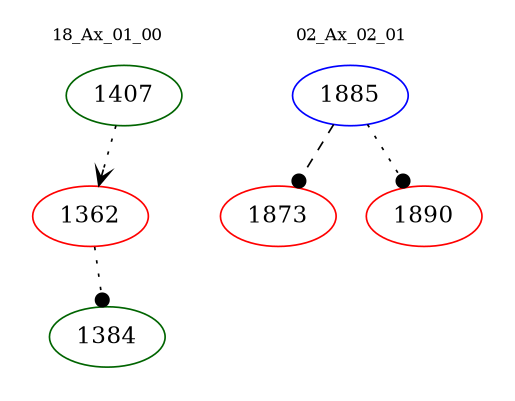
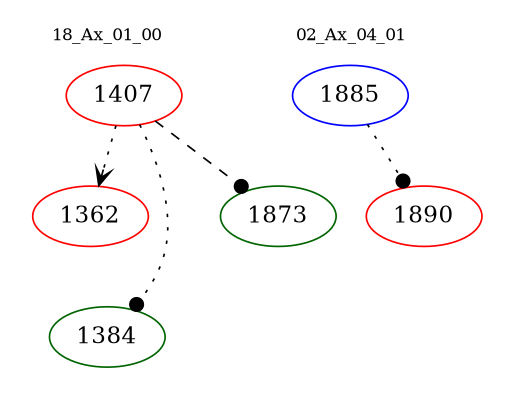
(351, 36) -> (351, 36)
(124, 96) -> (124, 96)
(318, 150) -> (183, 142)
(278, 216) -> (278, 216)
(98, 270) -> (167, 212)
